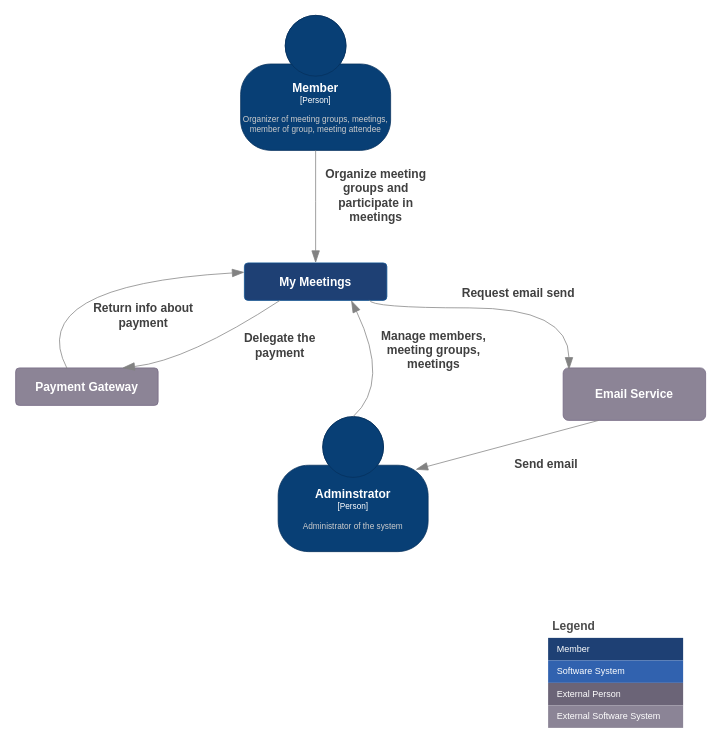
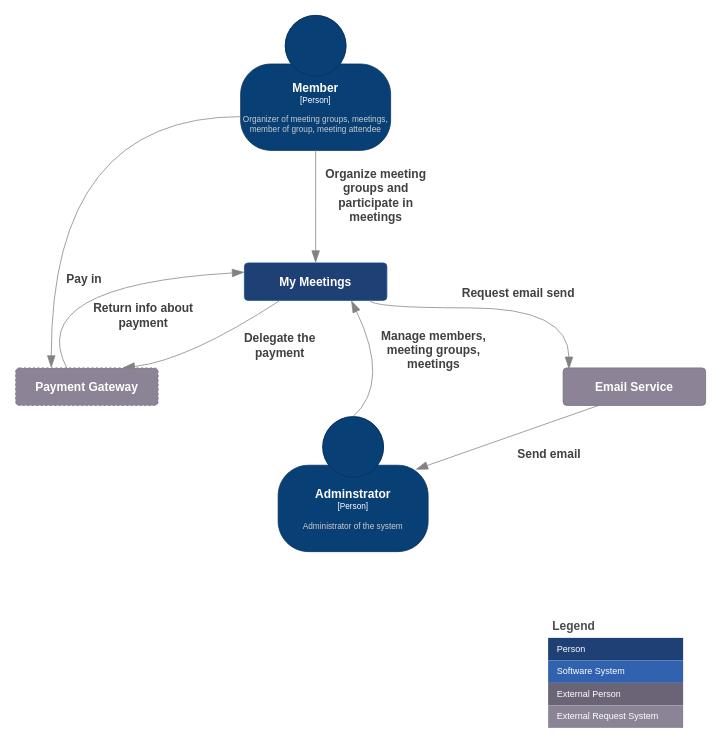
none -> (90, 189)
(87, 387) -> (87, 387)
(634, 394) -> (634, 387)
(572, 649) -> (572, 649)
(614, 717) -> (611, 717)
